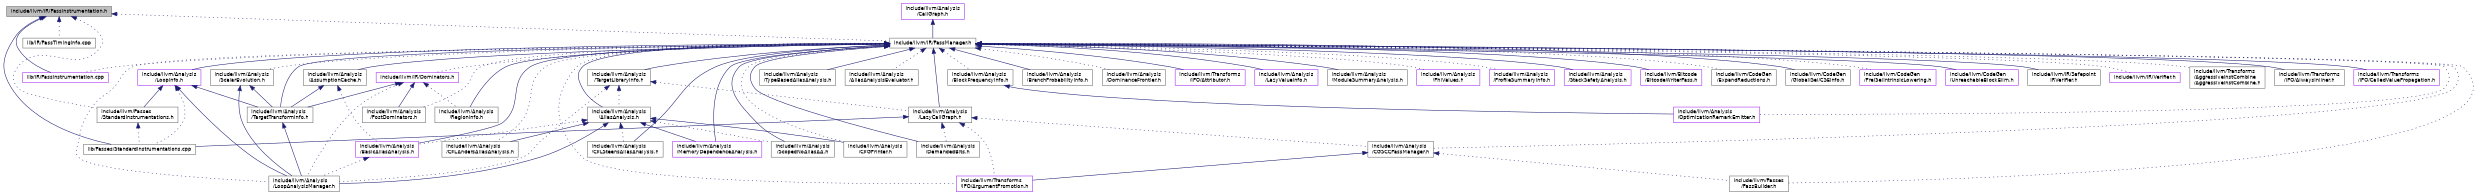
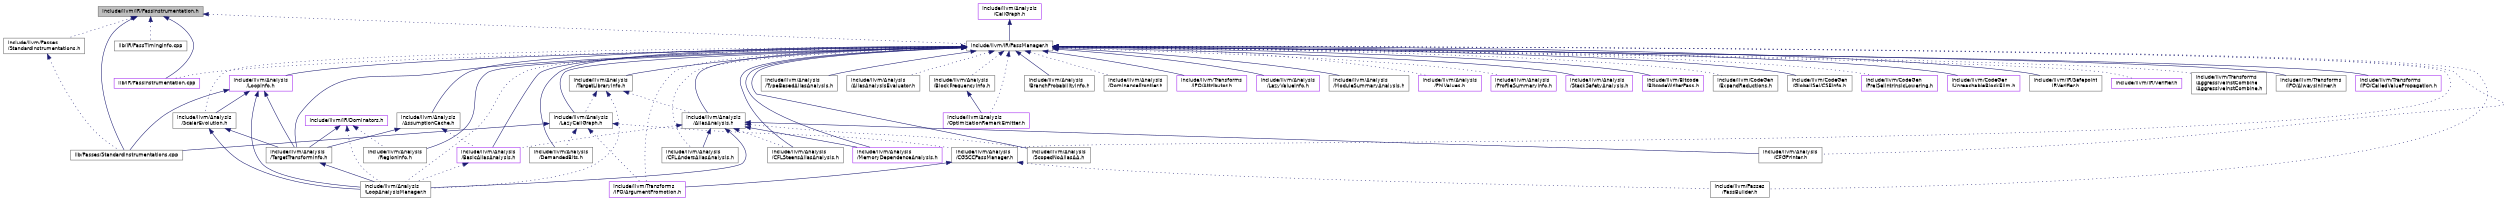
(659, 50) -> none
(152, 98) -> (230, 103)
(394, 115) -> none
(182, 123) -> (171, 111)
